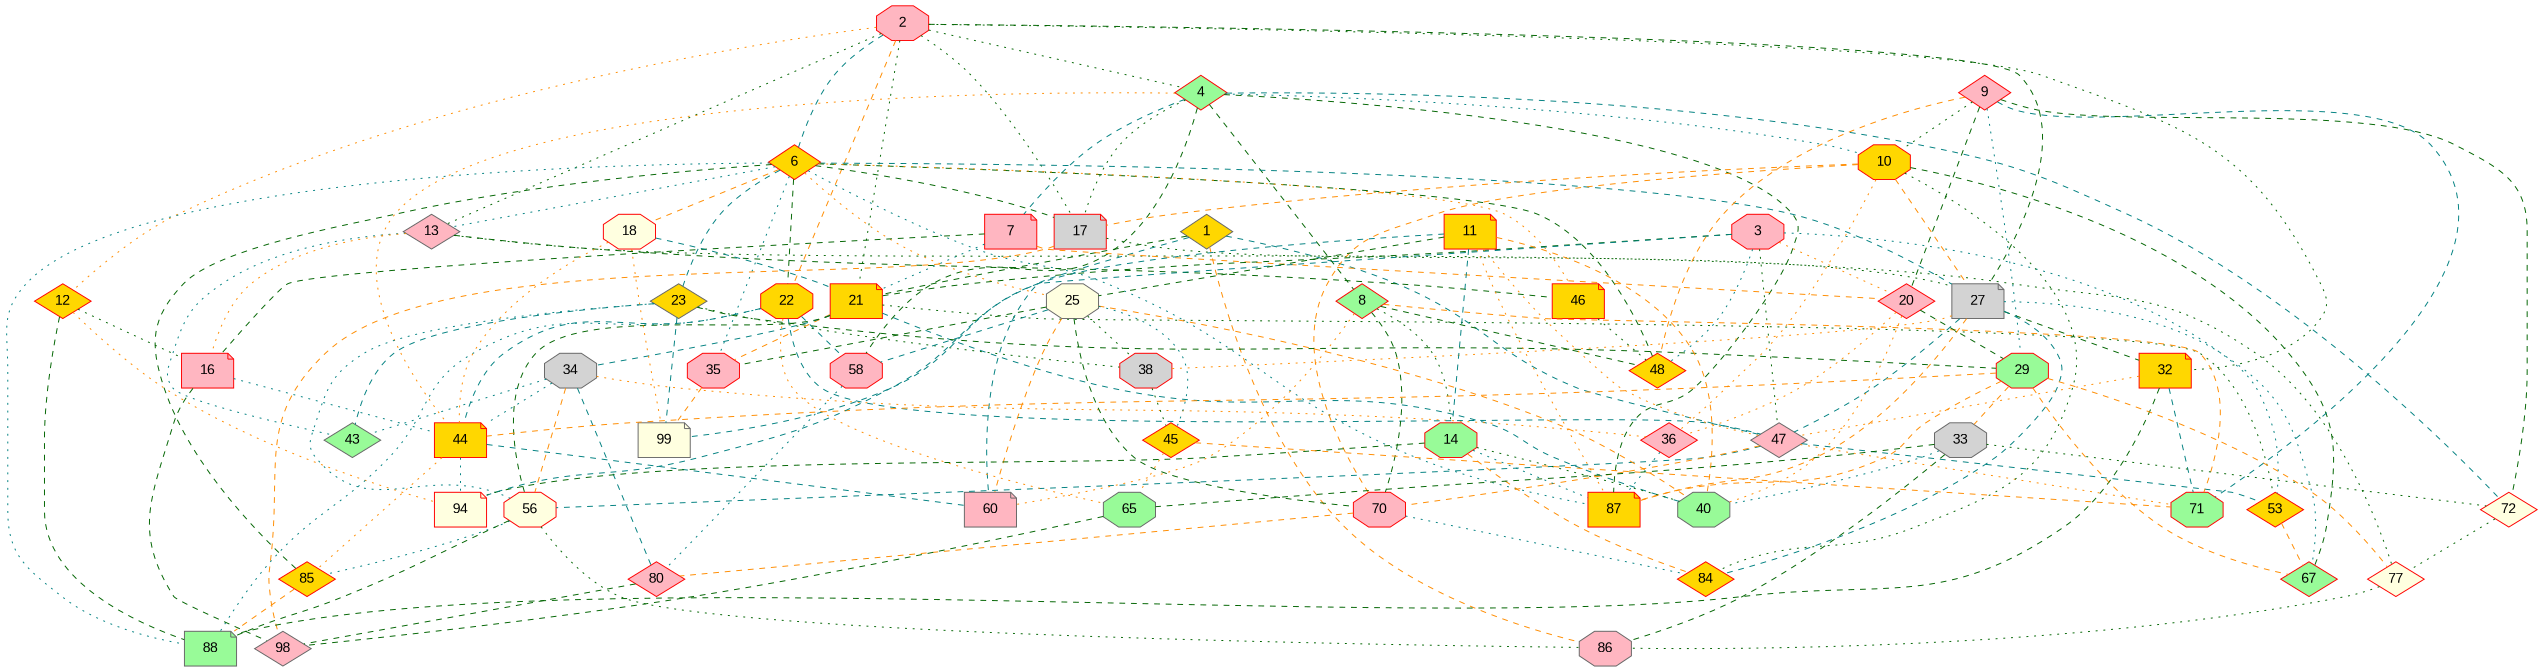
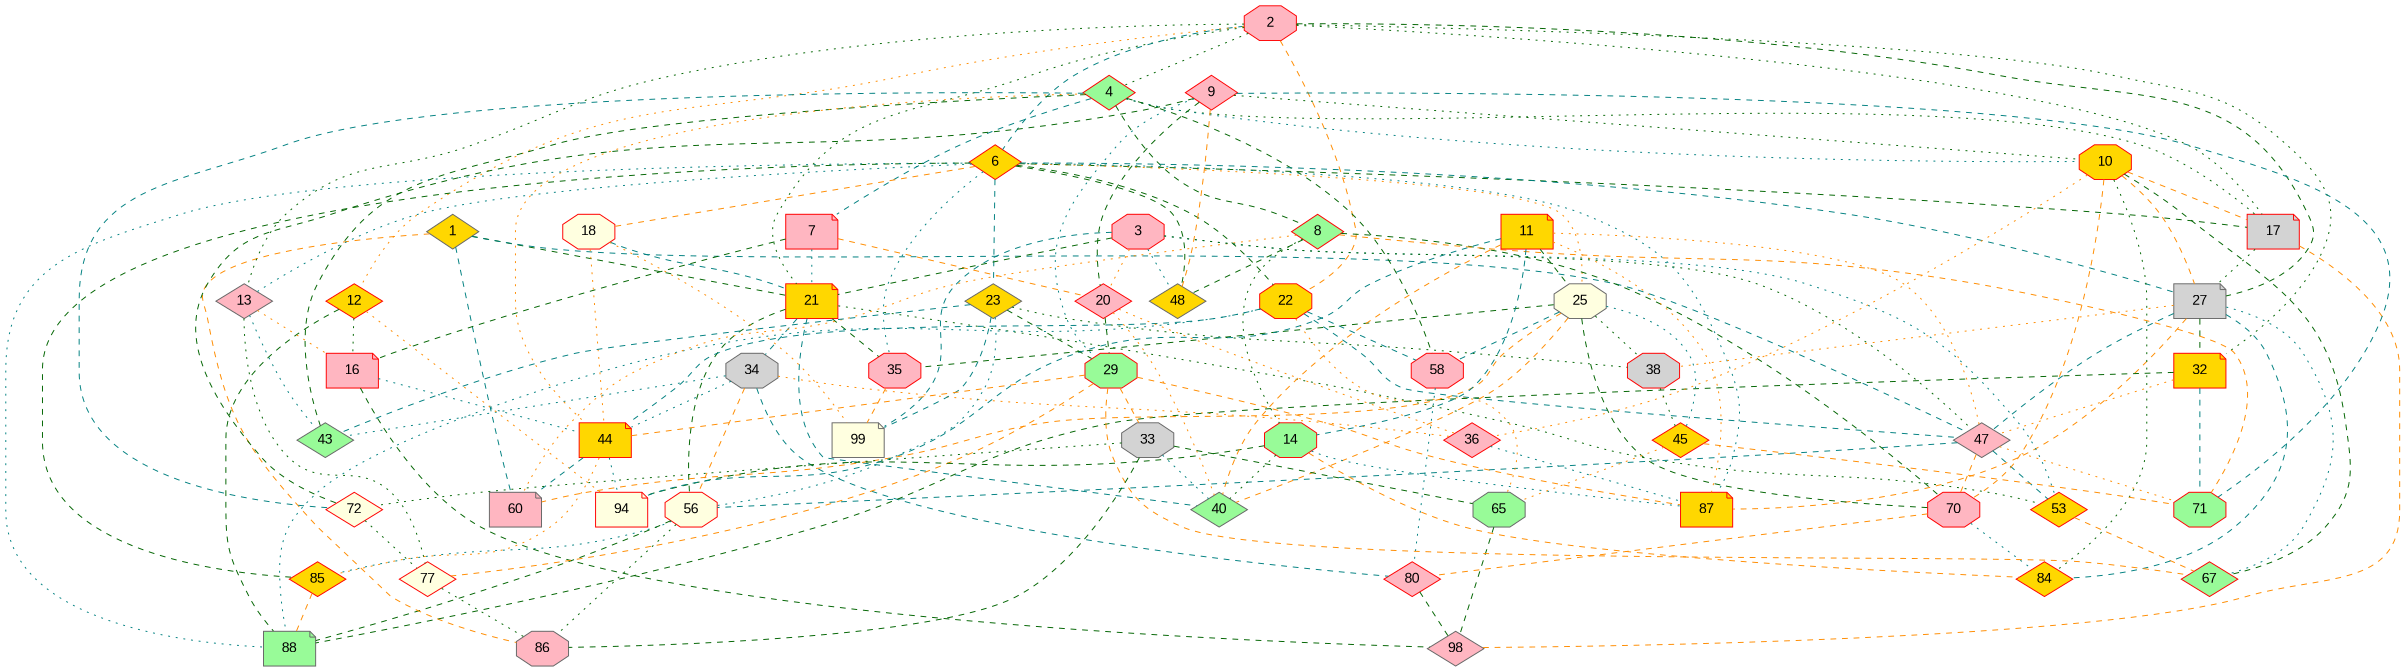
(1690, 159) -> (604, 134)
(1578, 301) -> none
(773, 342) -> (856, 338)
(1657, 371) -> (1178, 301)
(1704, 510) -> (1219, 510)
